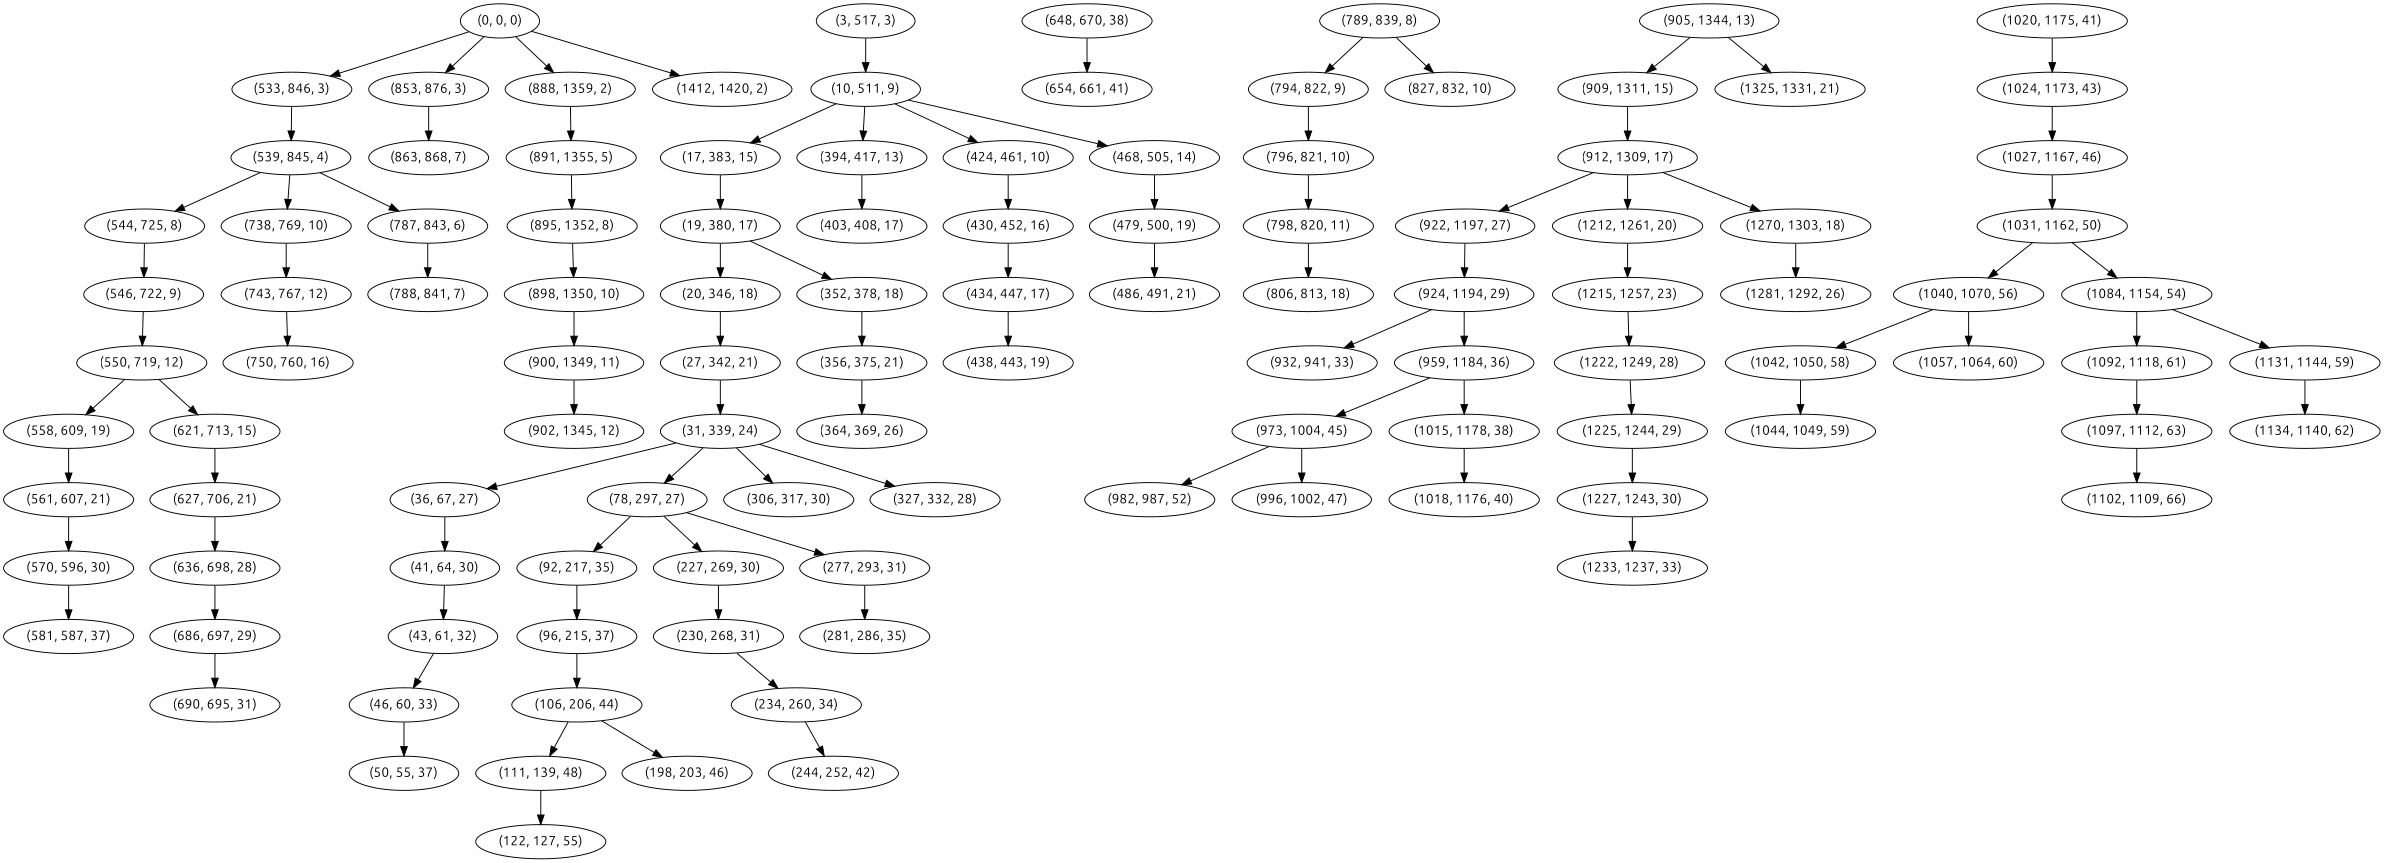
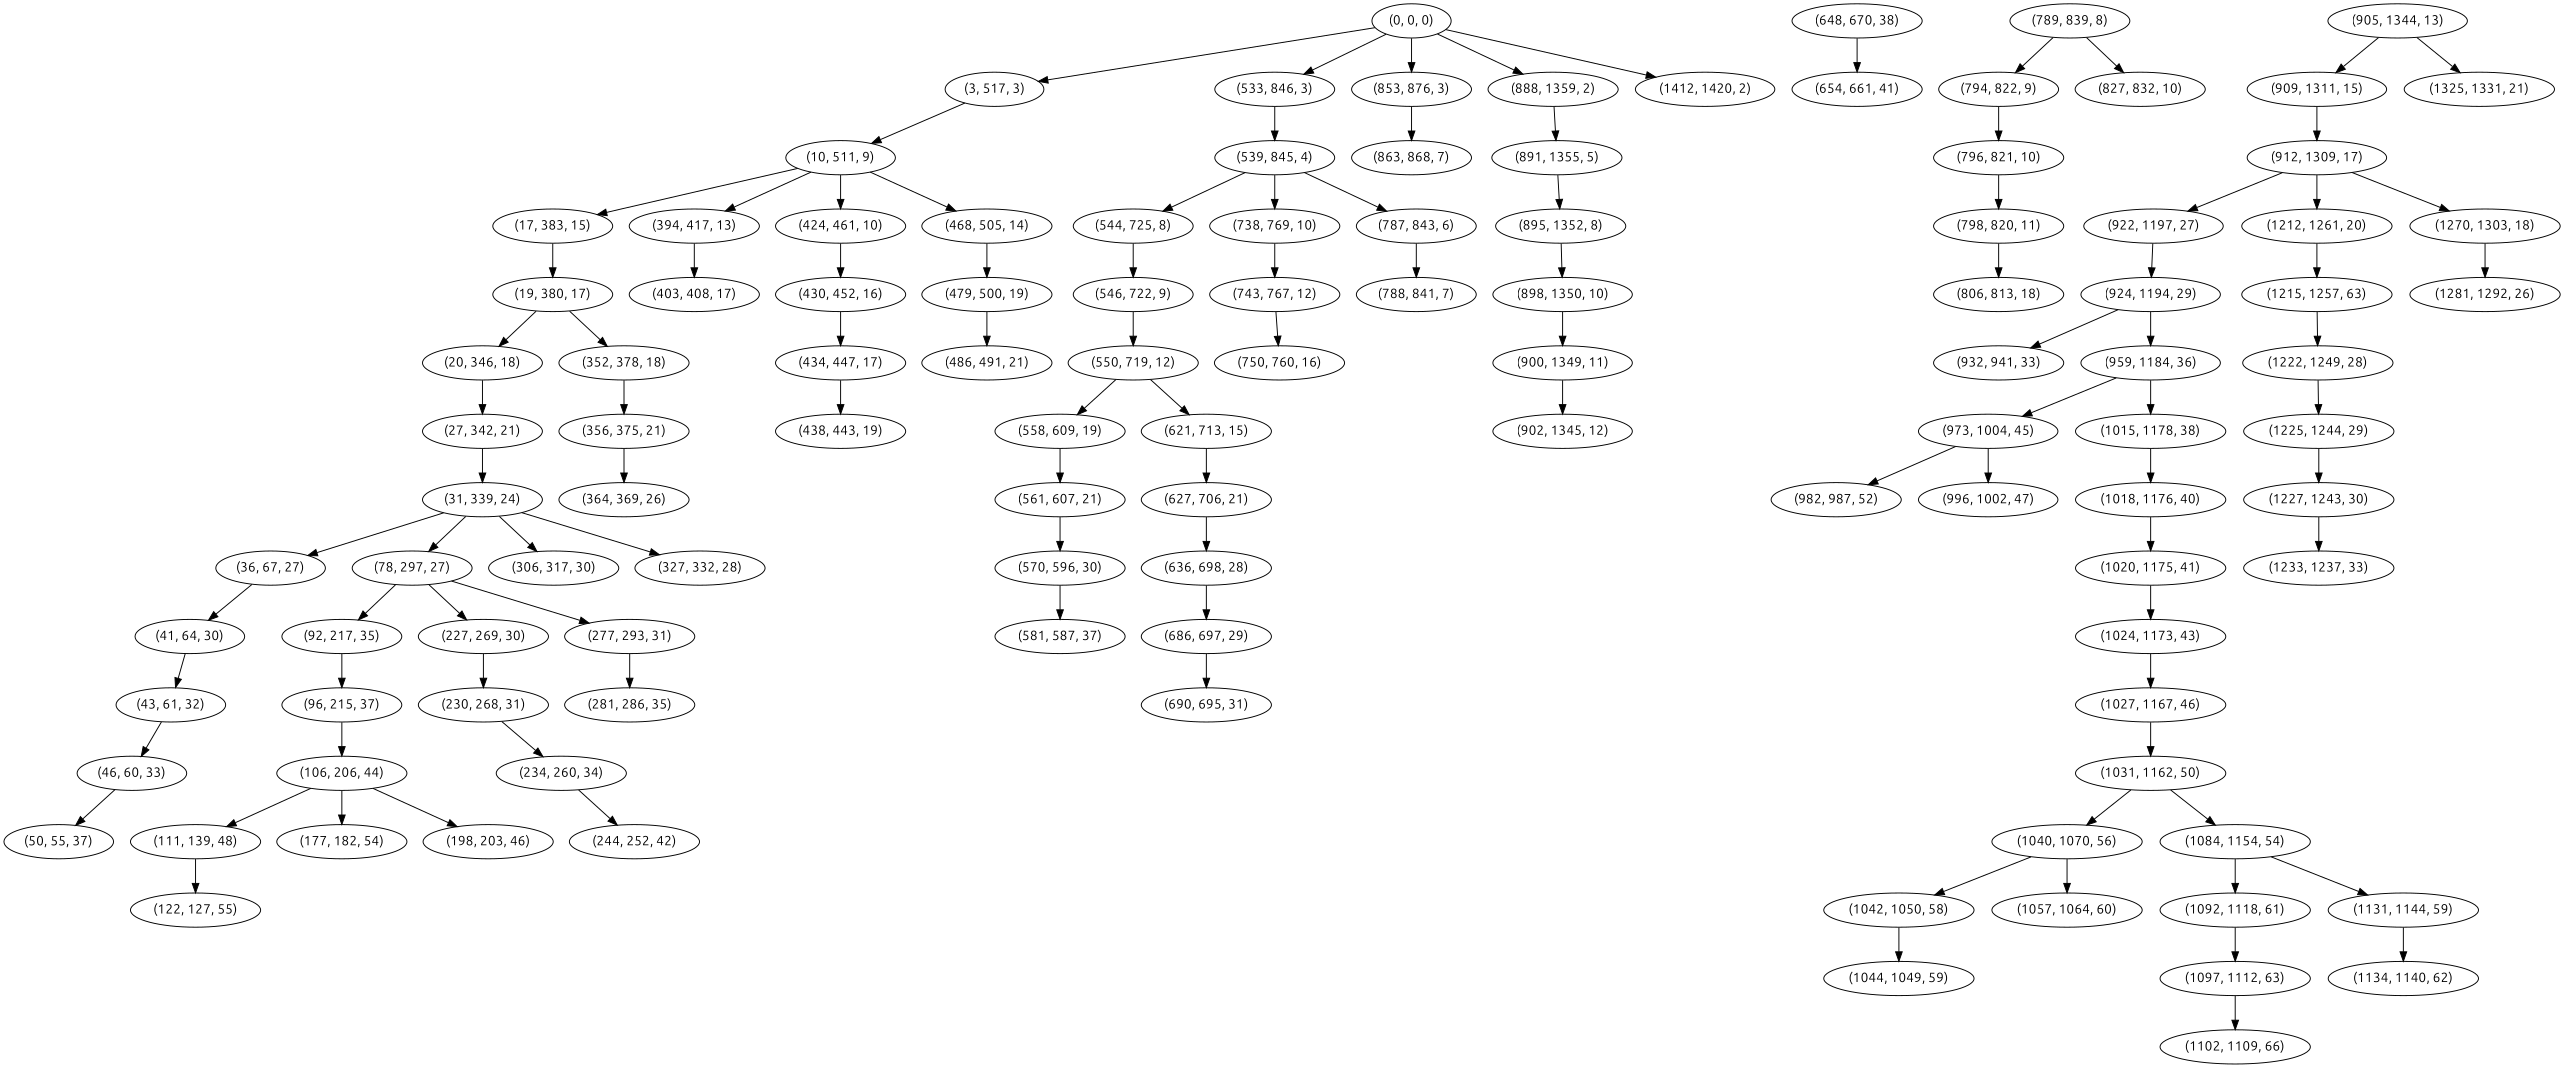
none -> (1211, 54)
(1628, 294) -> (2317, 294)
none -> (2151, 529)
none -> (342, 842)
